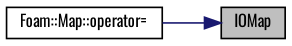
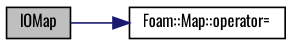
(183, 23) -> (92, 23)
